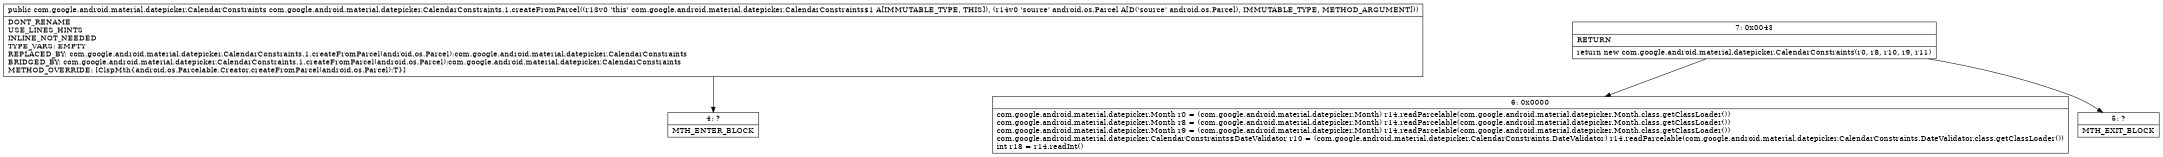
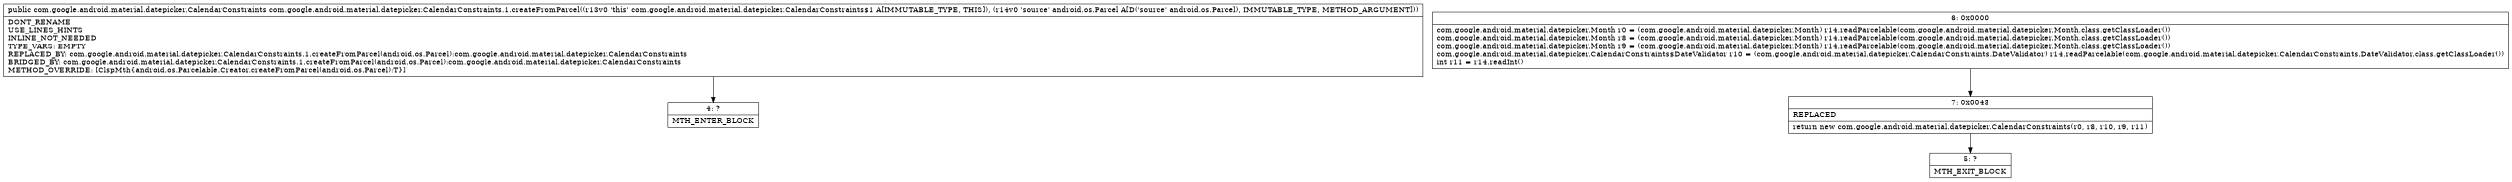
(1594, 40) -> (1815, 115)
(1658, 77) -> (1970, 80)
(1040, 147) -> (1480, 62)
